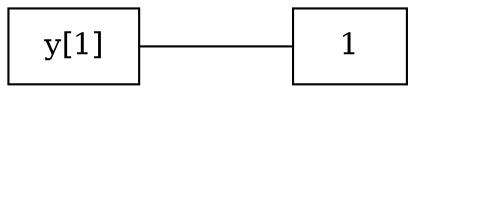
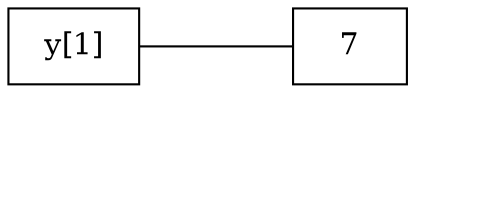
(350, 46) -> (350, 46)
